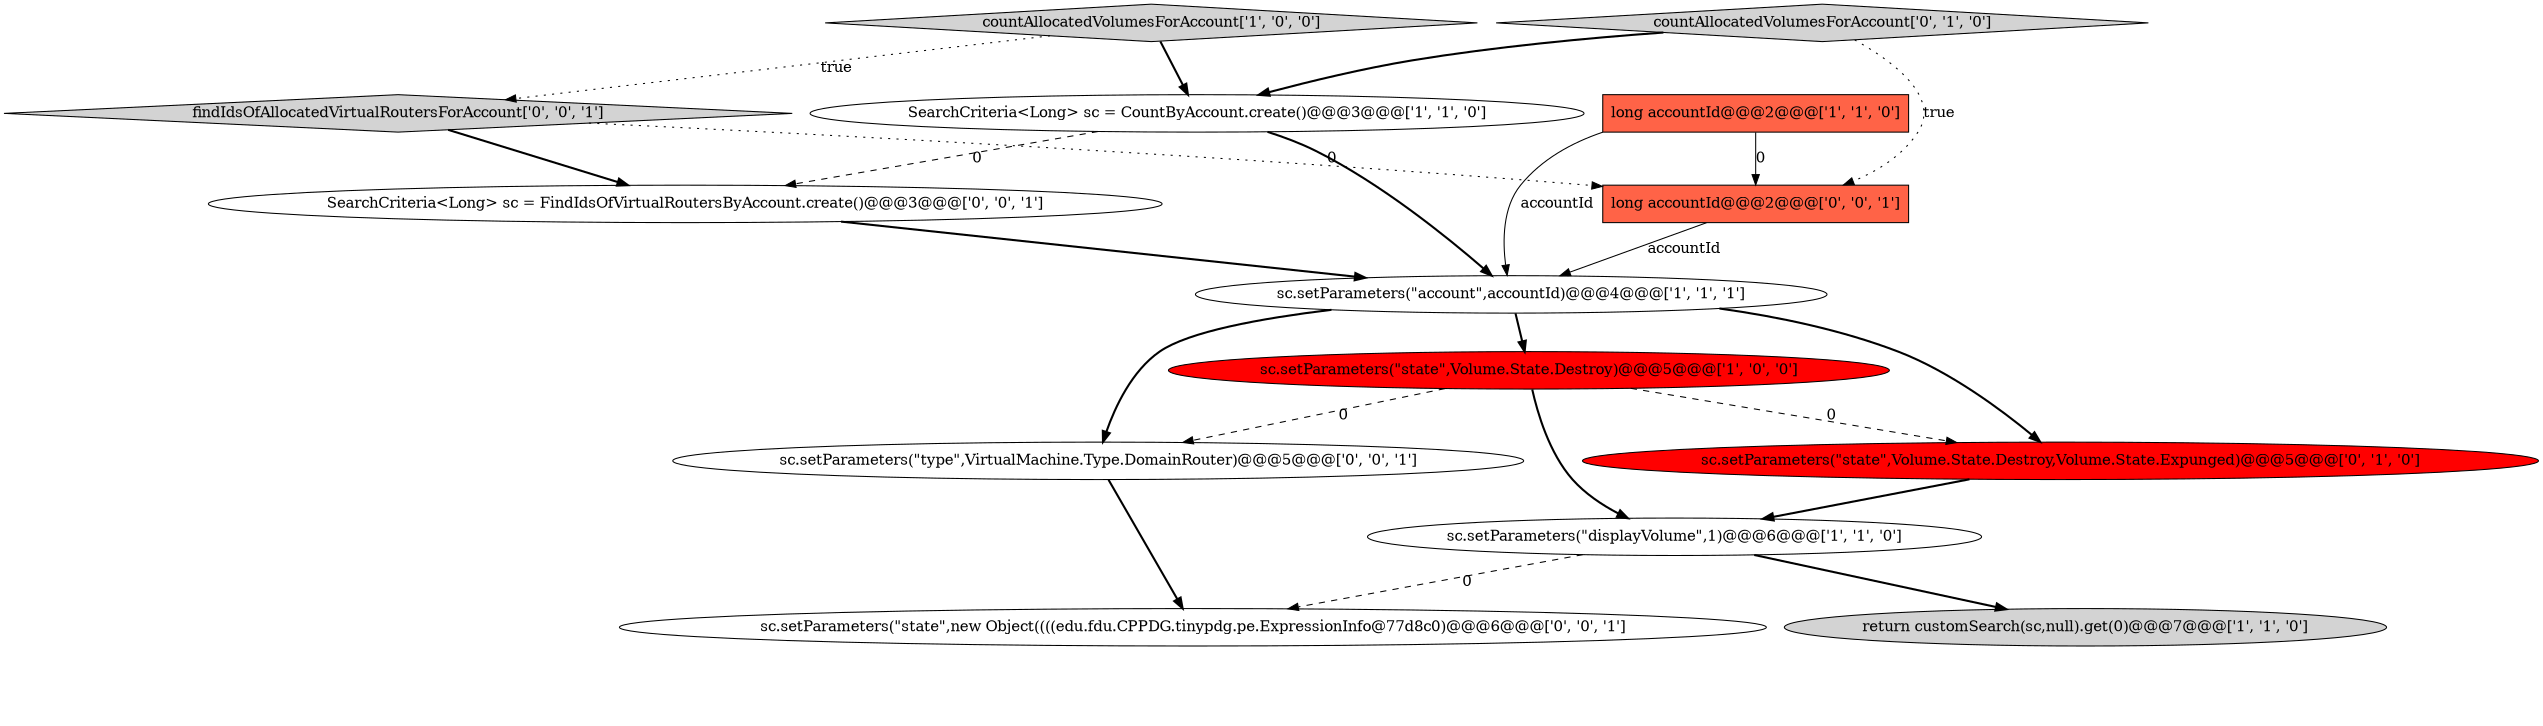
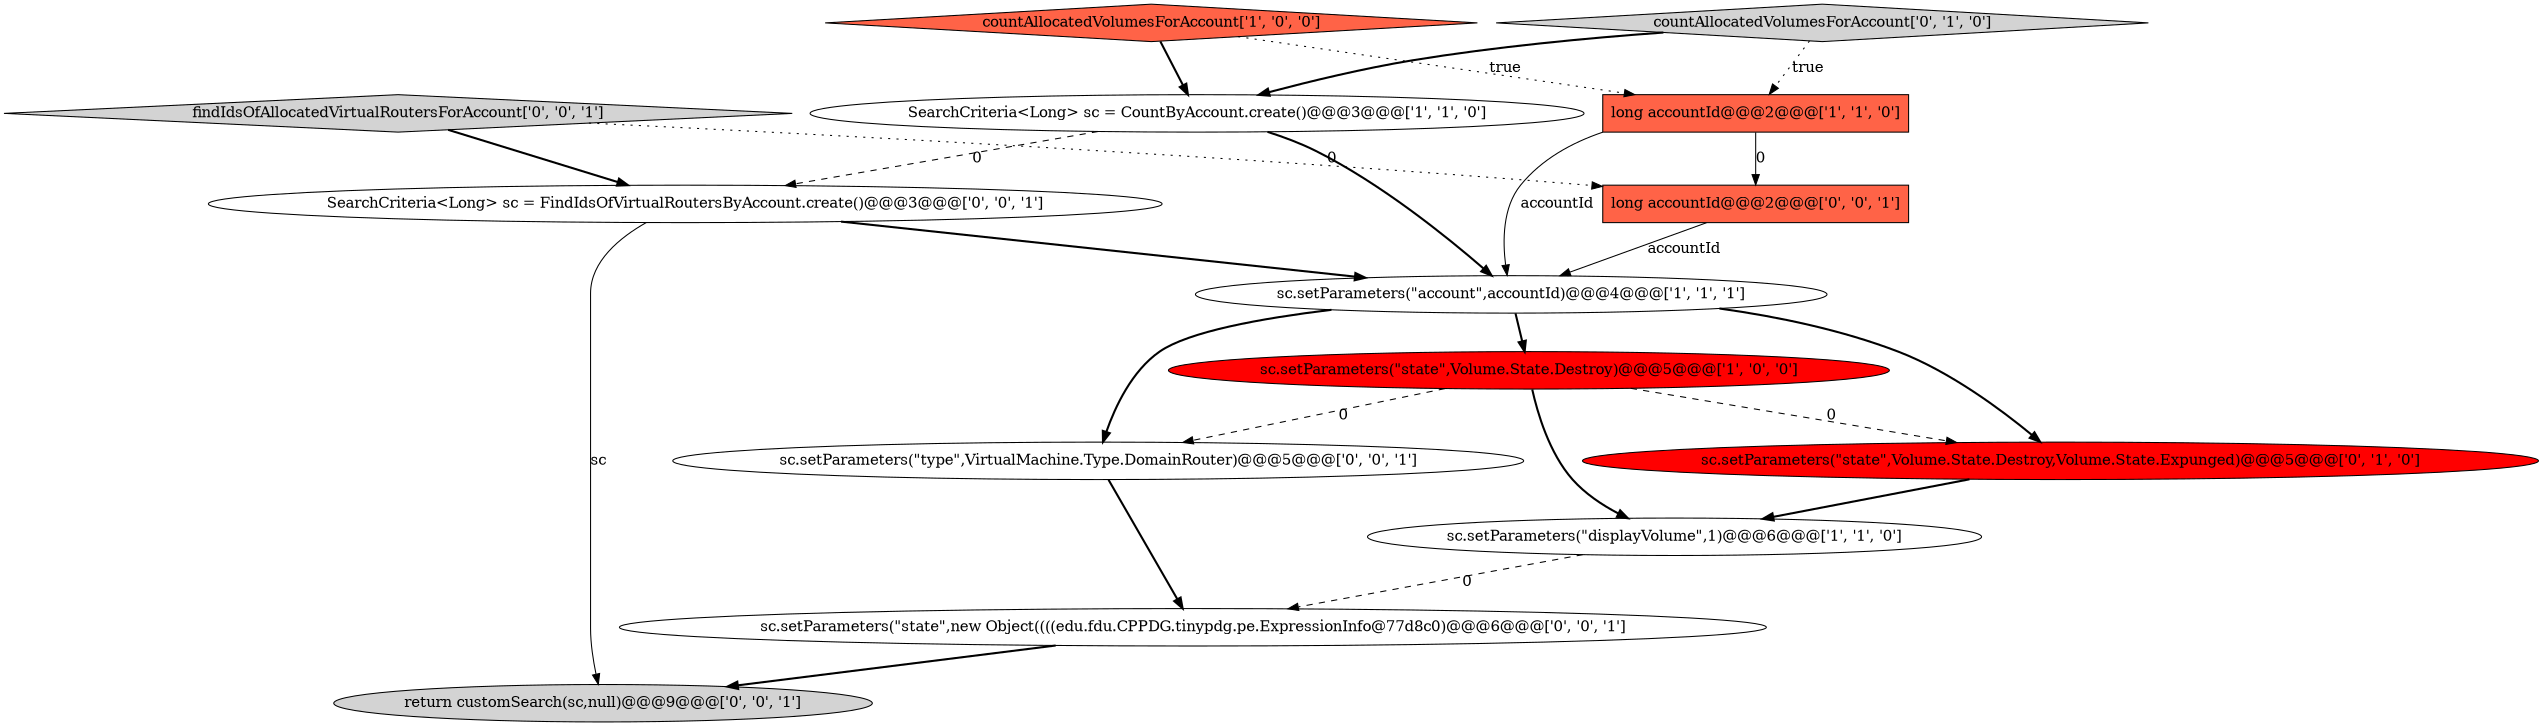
(1151, 23) -> (1151, 23)
(783, 67) -> (1431, 65)
(1923, 112) -> (1793, 63)
(2085, 627) -> none
none -> (603, 703)
